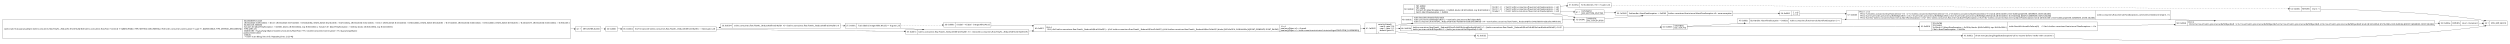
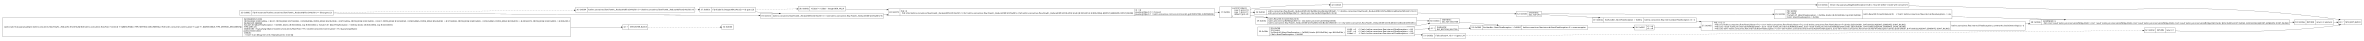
(2191, 22) -> (2050, 21)
(619, 29) -> none
